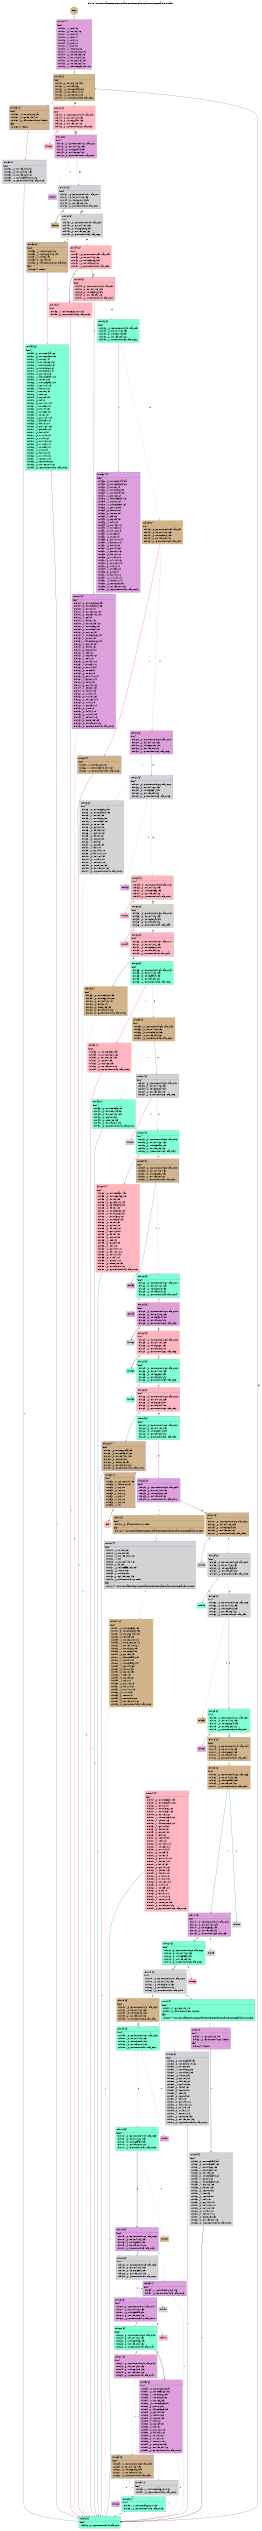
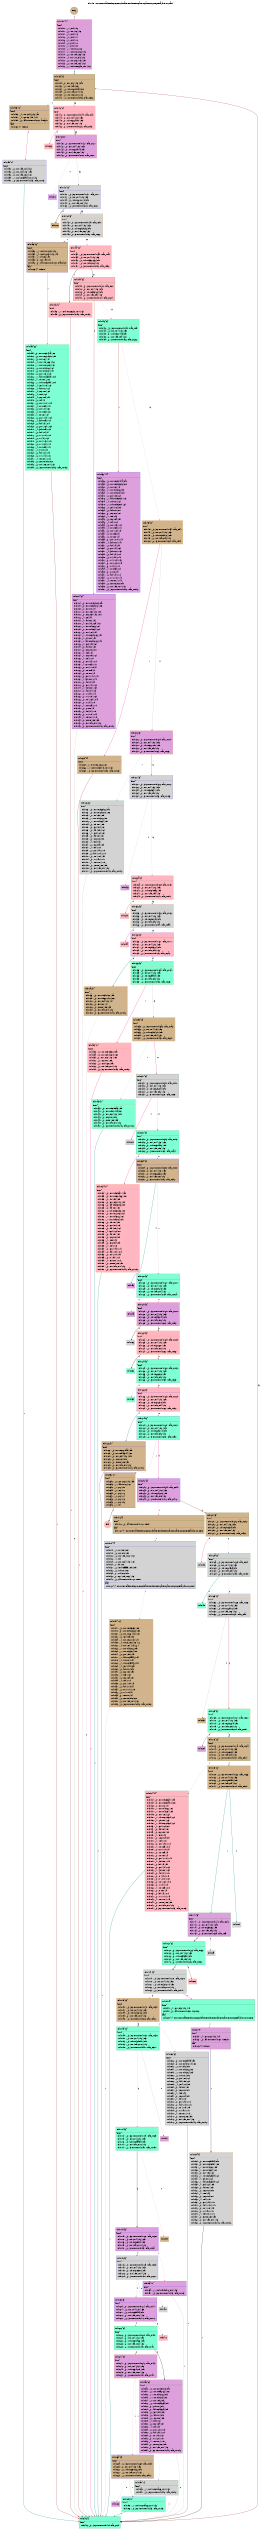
none -> (152, 958)
